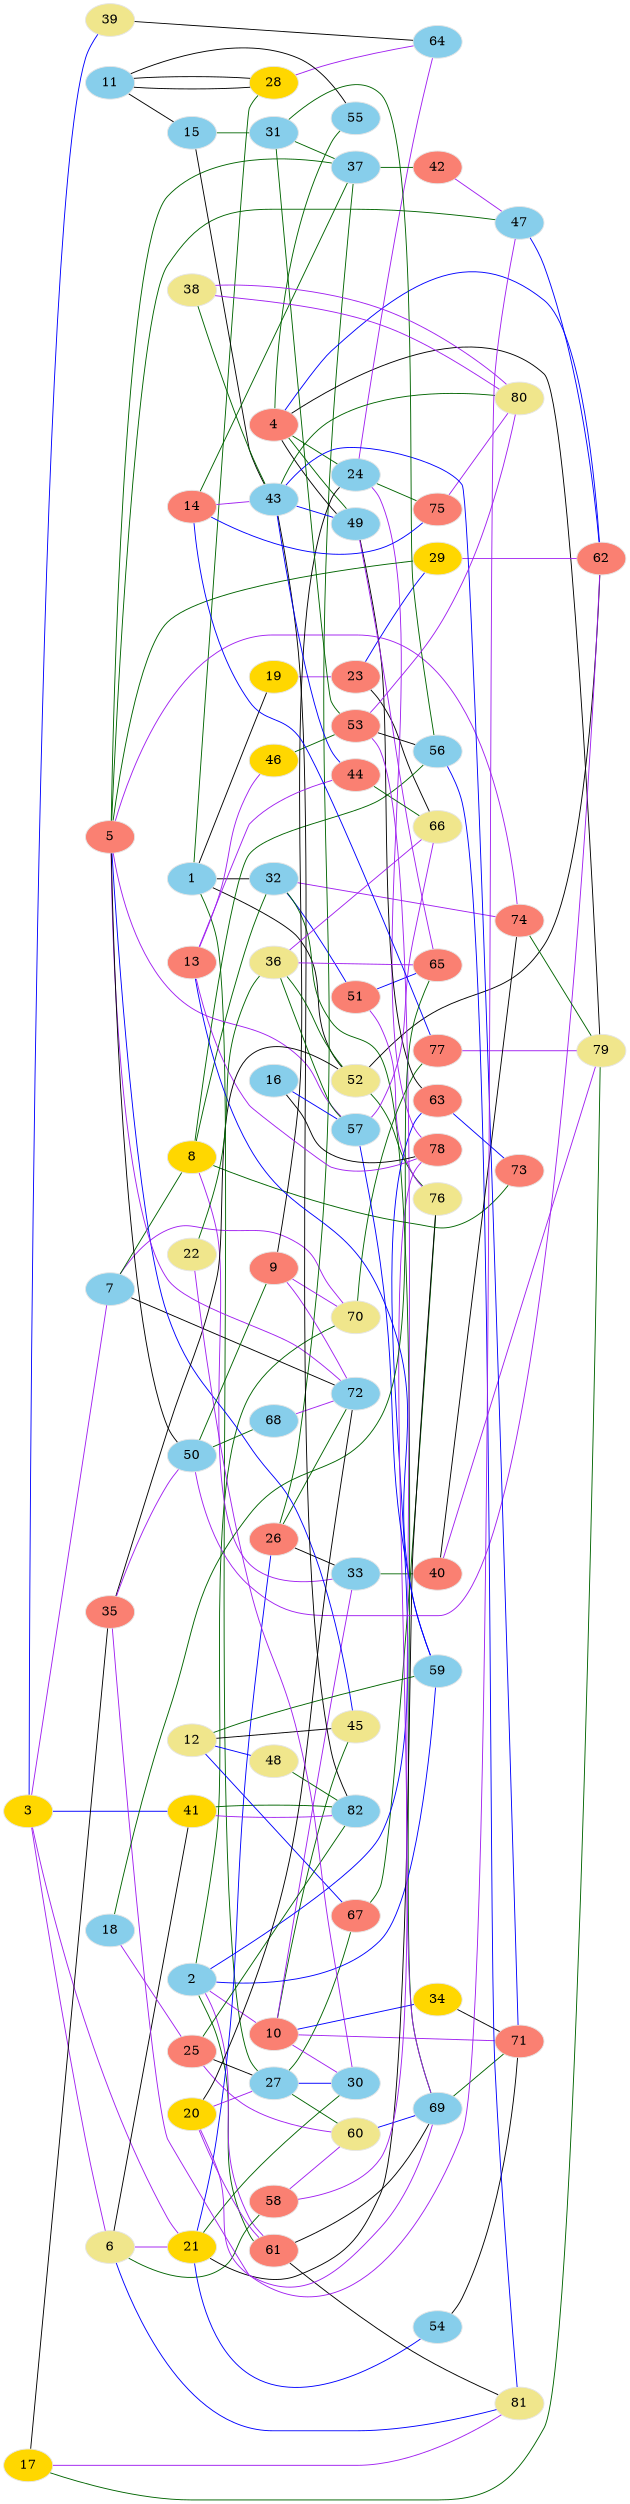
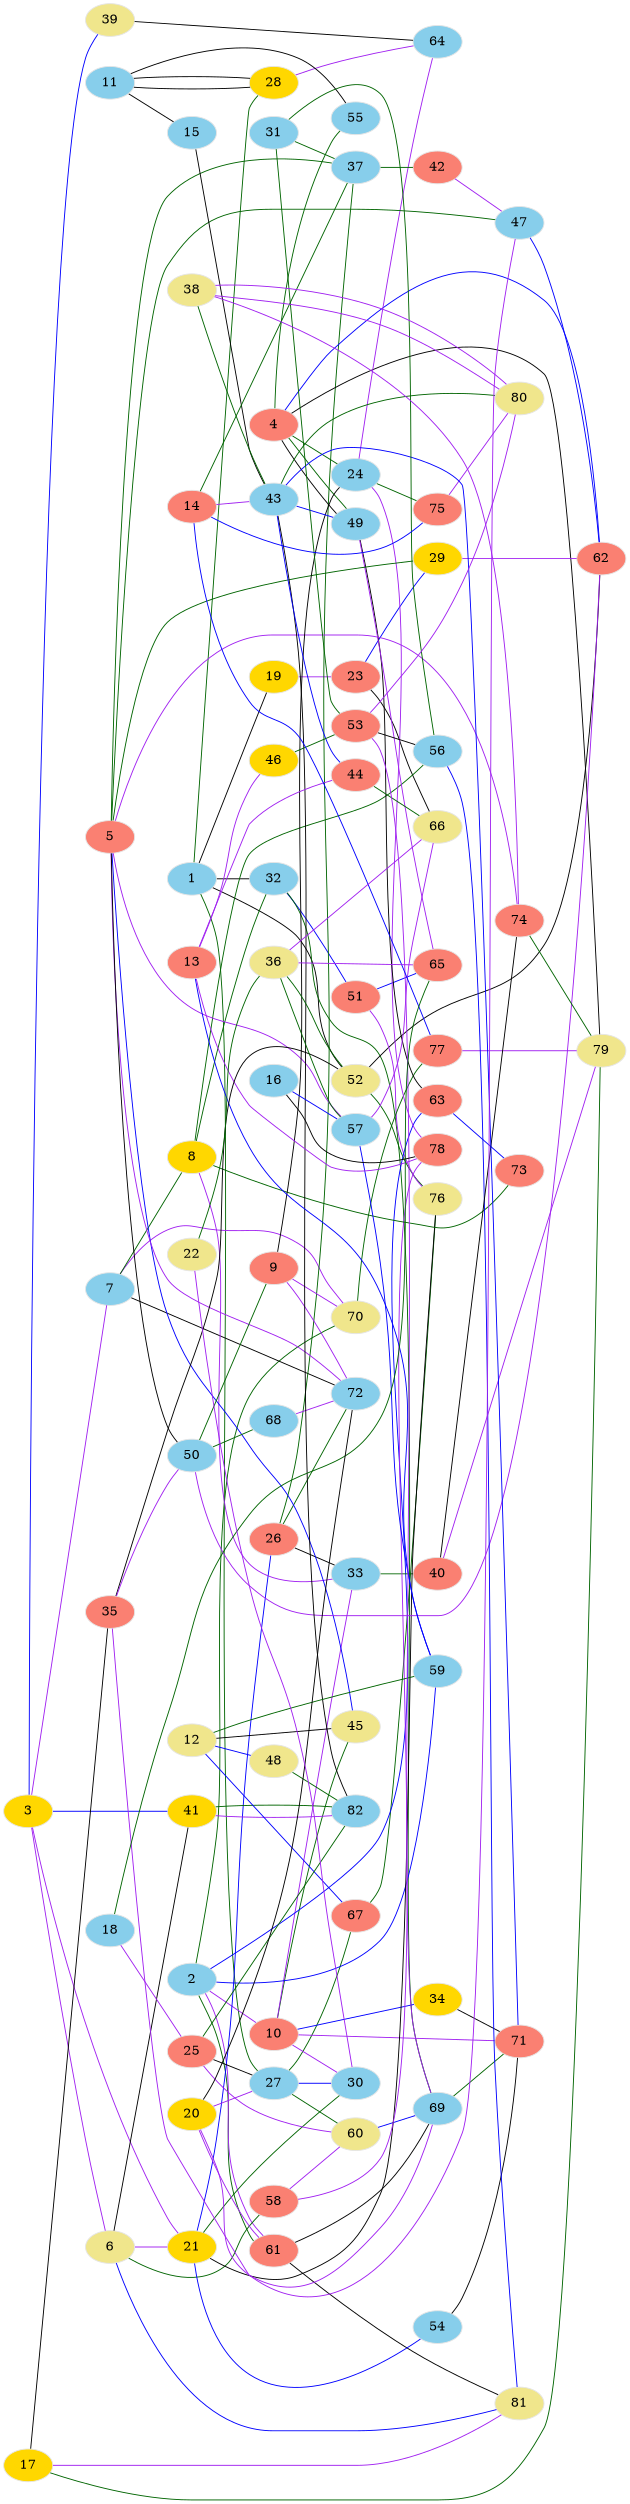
(233, 133) -> none
(406, 901) -> (482, 512)
